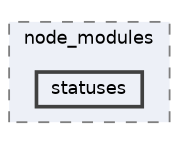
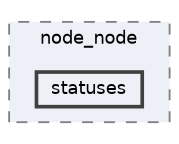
(89, 39) -> (89, 39)
